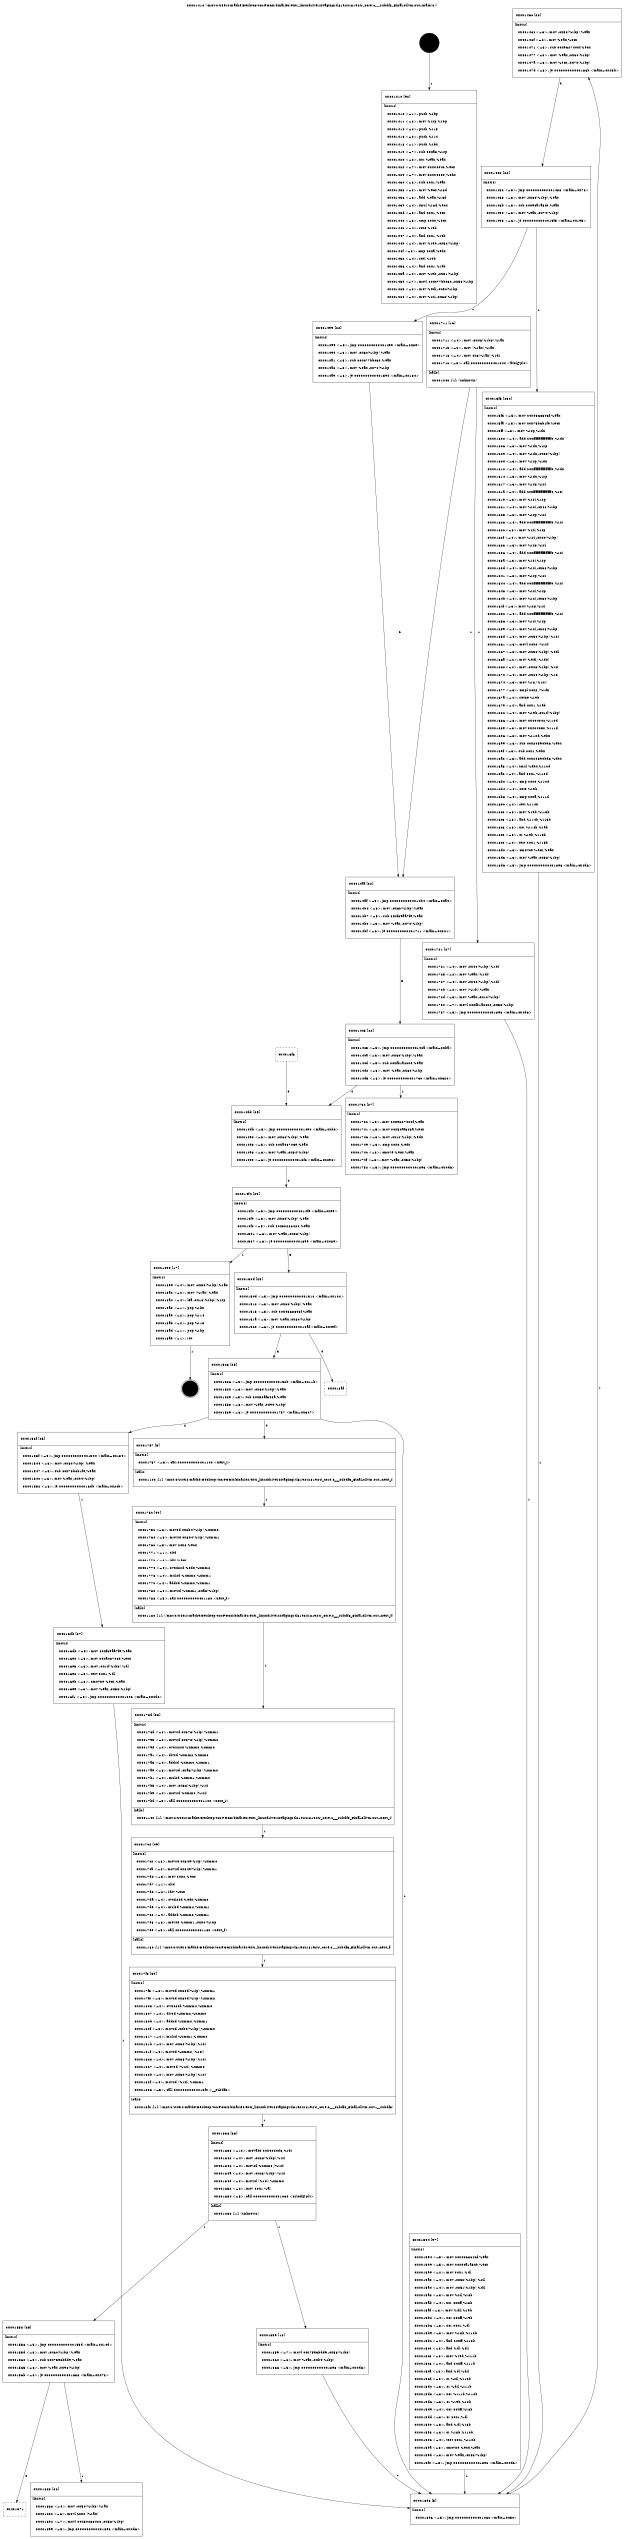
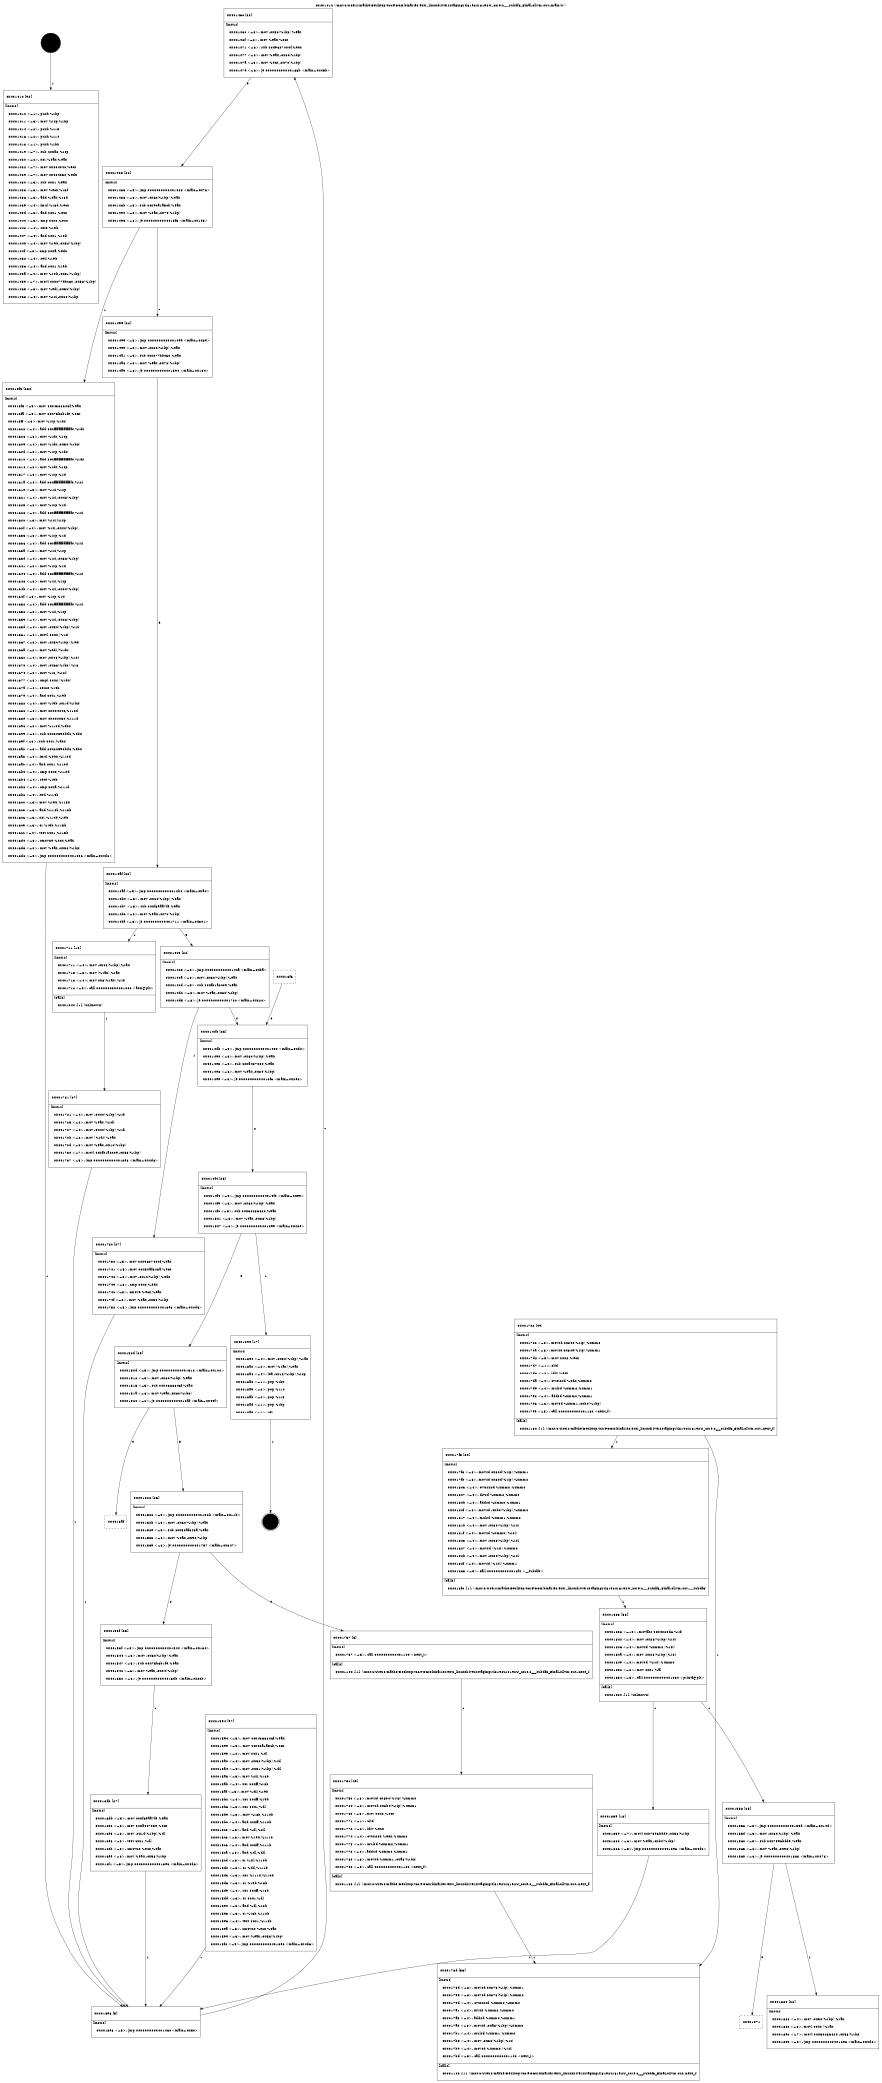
(432, 630) -> (133, 934)
(263, 1830) -> (716, 1701)
(403, 1927) -> (83, 1664)
(397, 2476) -> (529, 1957)
